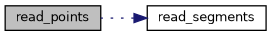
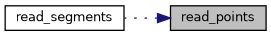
(117, 18) -> (141, 18)
